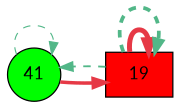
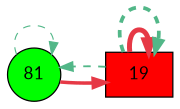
(34, 75) -> (34, 75)
